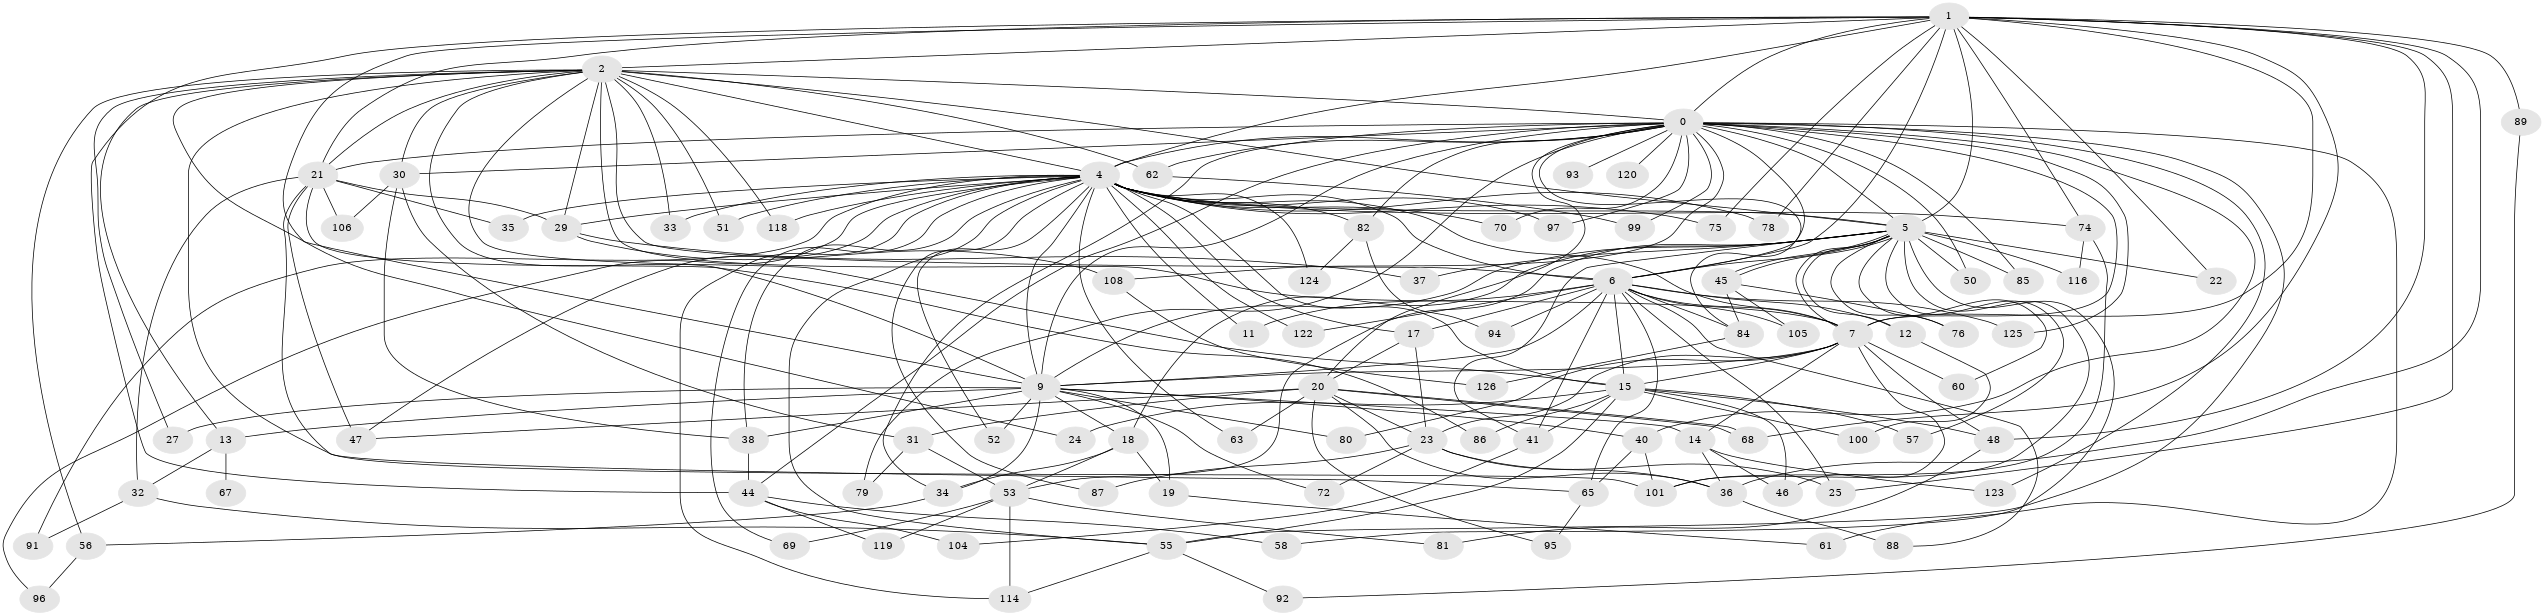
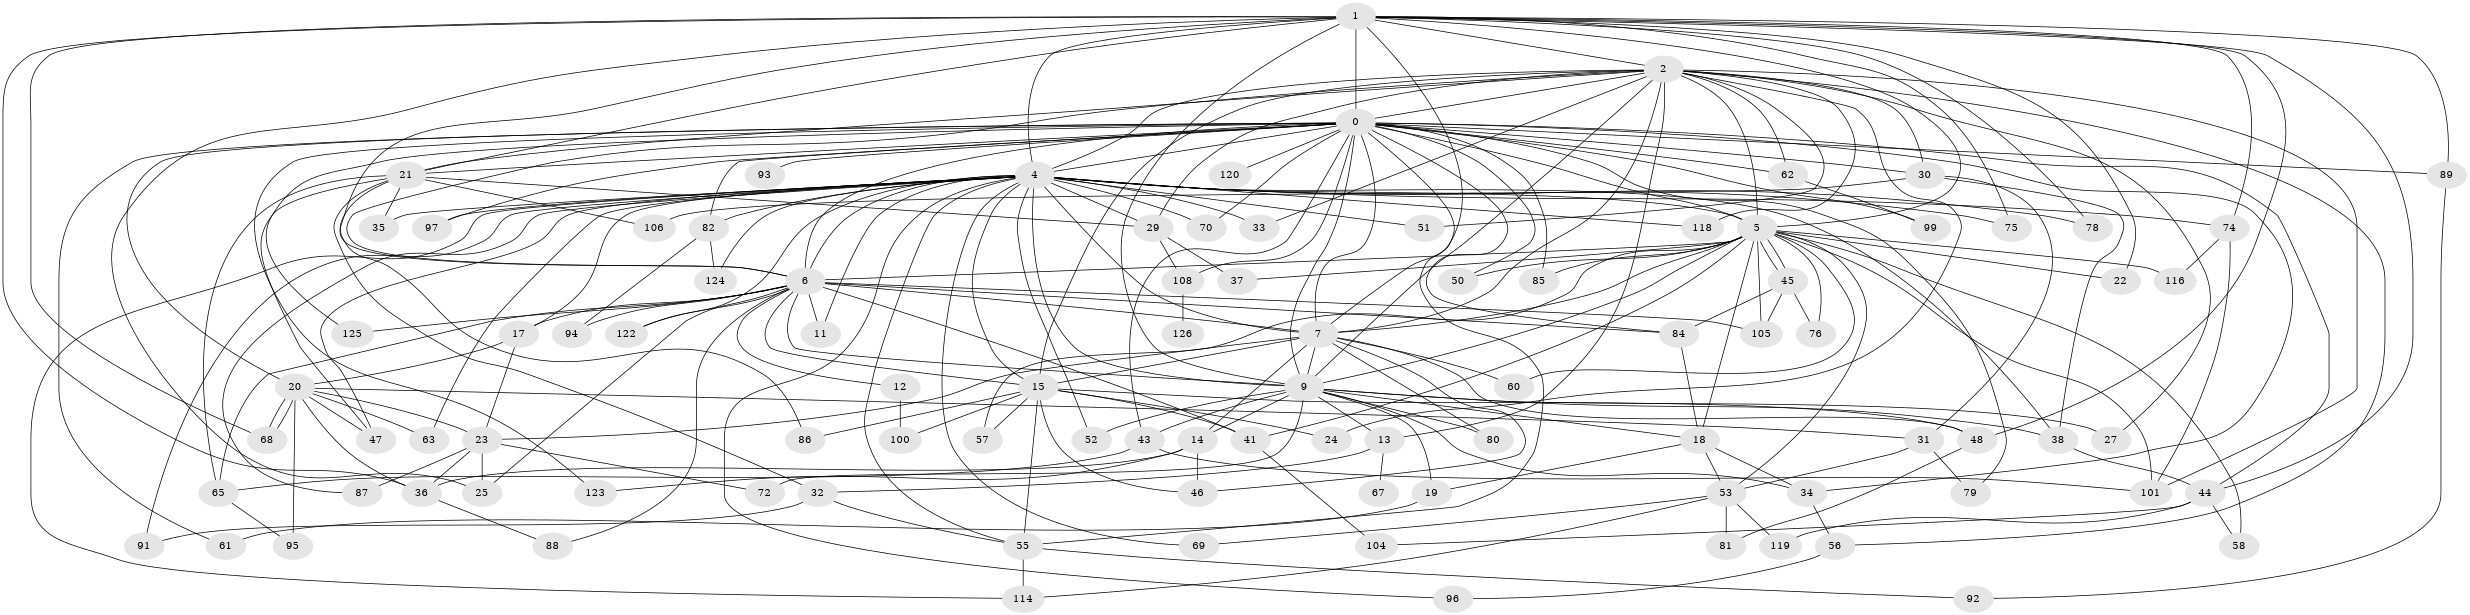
none -> (2007, 154)
(1803, 282) -> (1759, 281)
(1632, 357) -> (1689, 383)
(1642, 440) -> (1145, 440)
